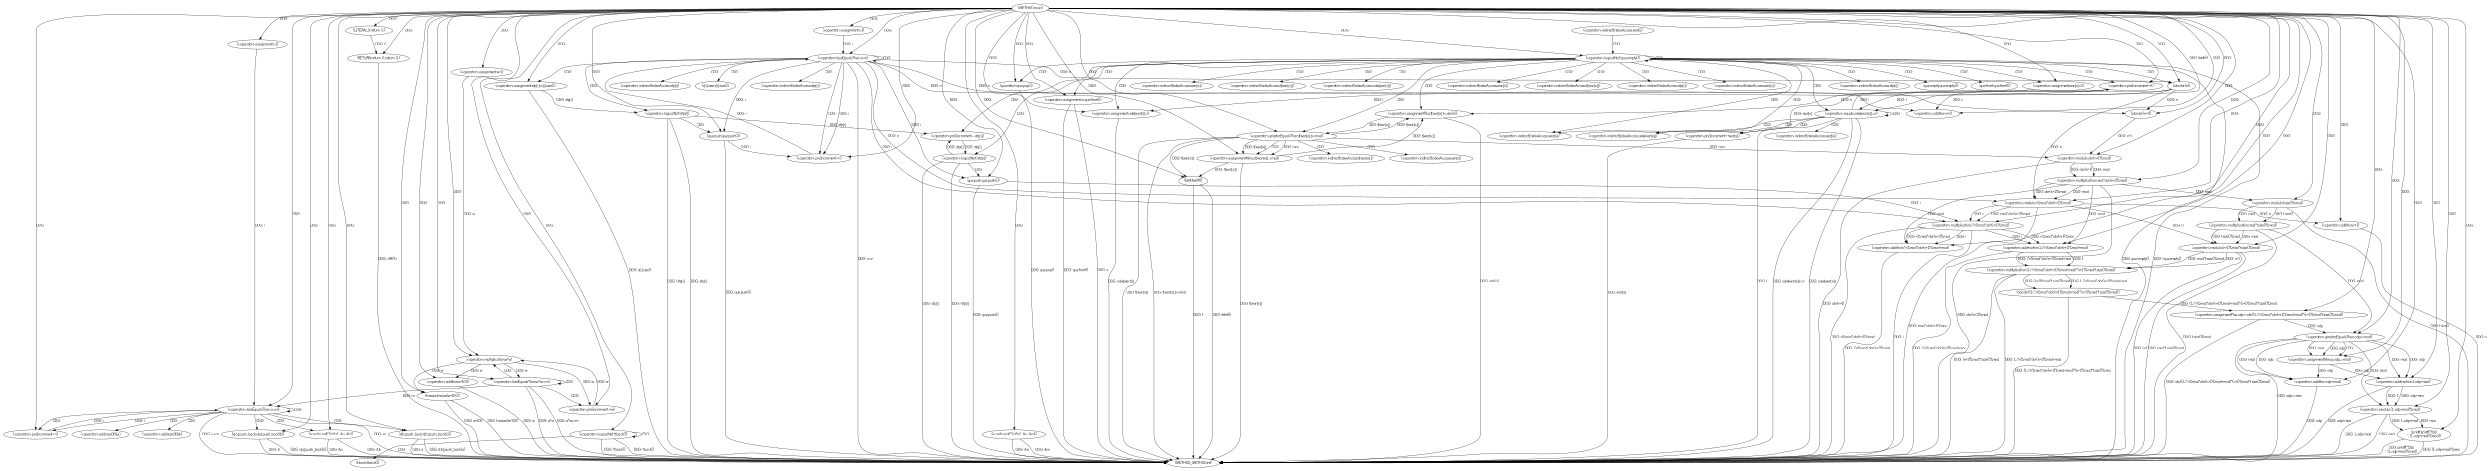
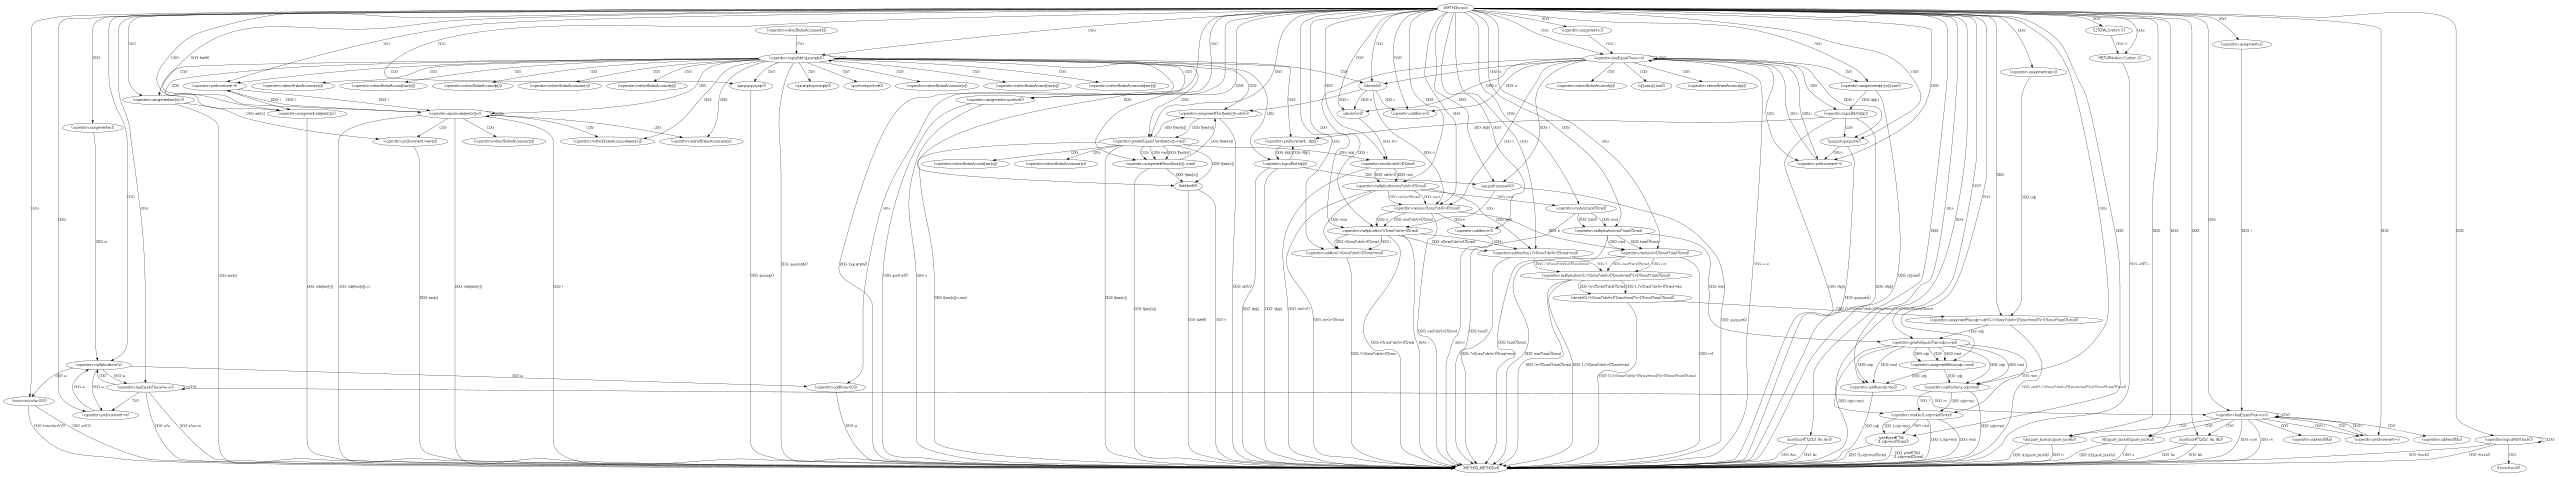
none -> (2034, 72)
(1016, 86) -> (751, 86)
none -> (1540, 116)
none -> (323, 460)
